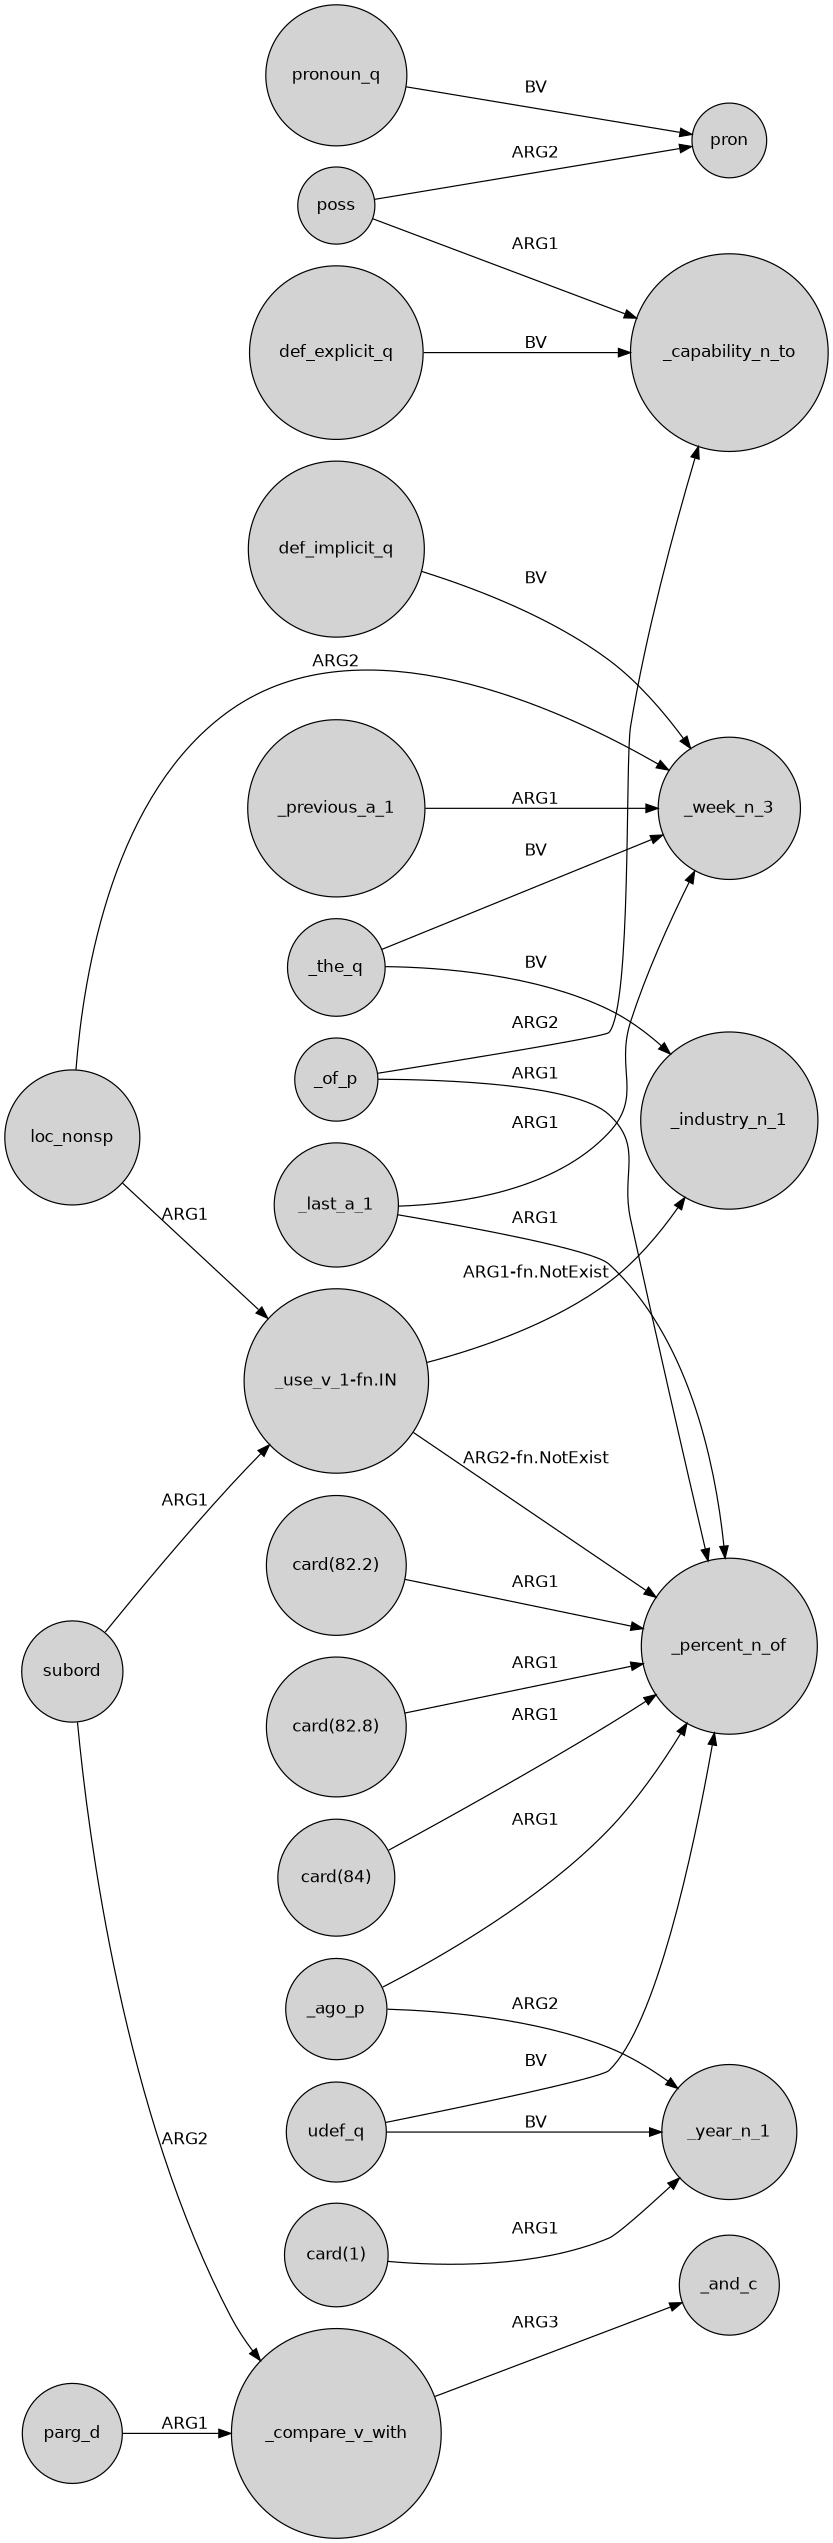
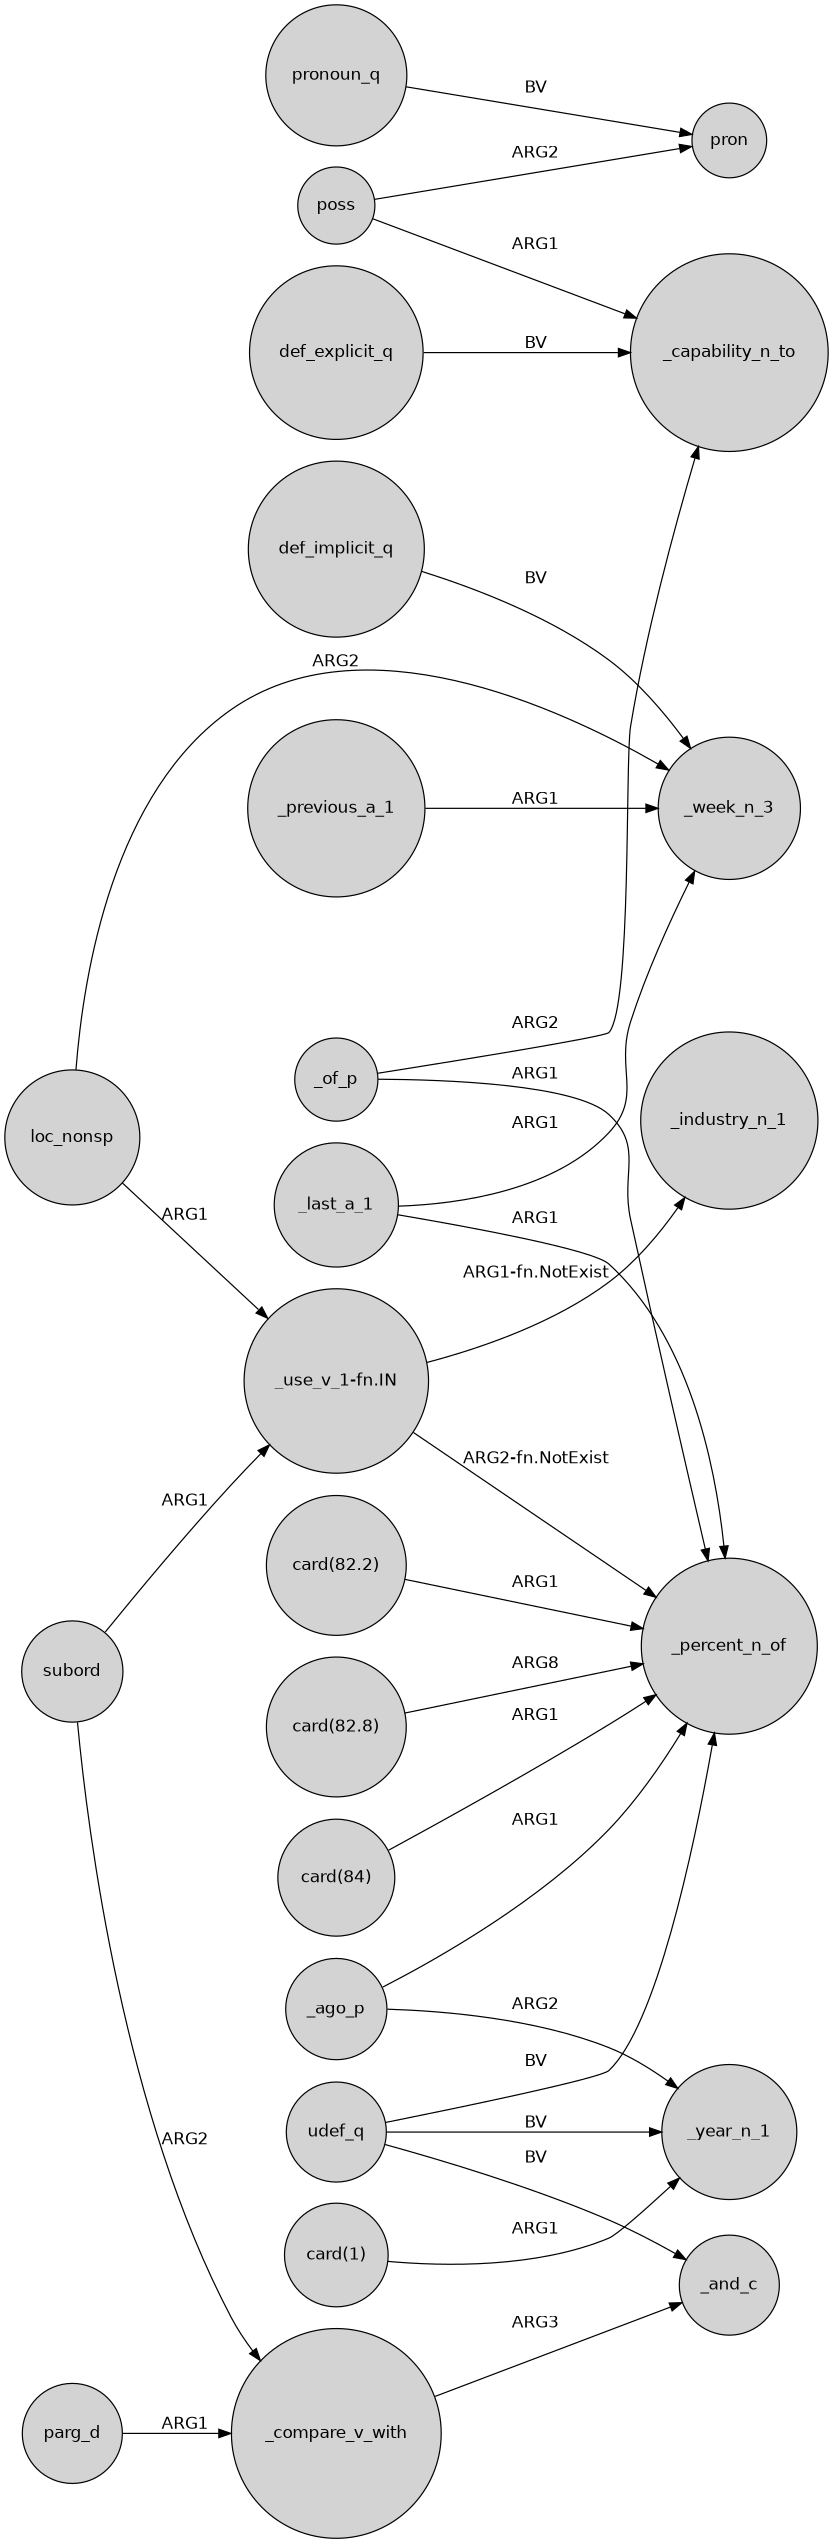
(336, 967) -> none
(536, 1664) -> (536, 1664)
none -> (533, 2191)
